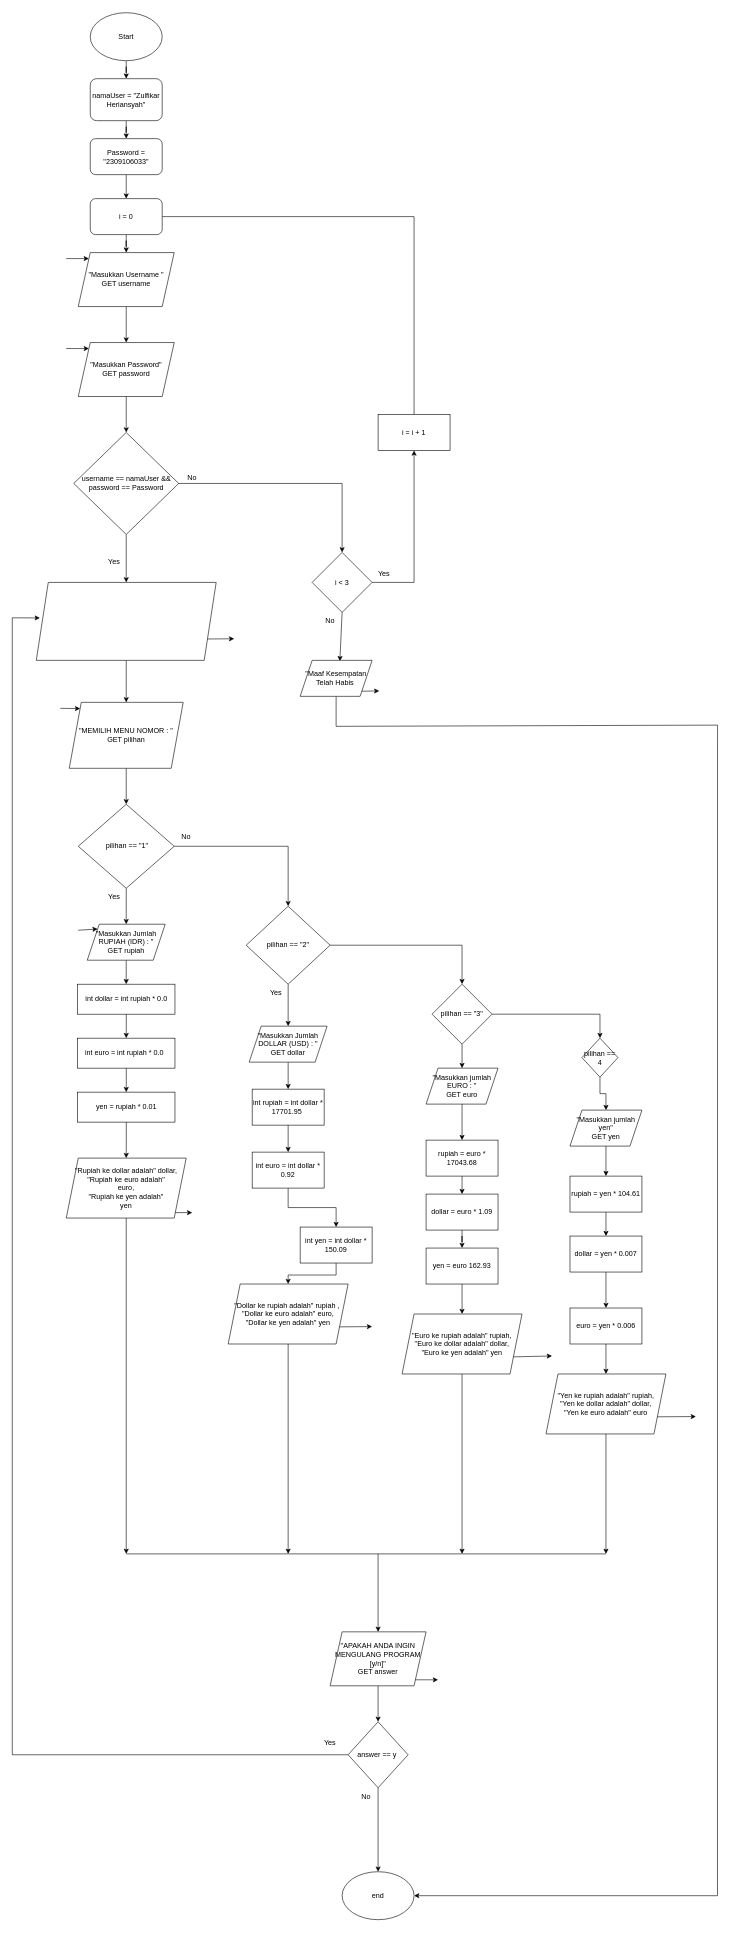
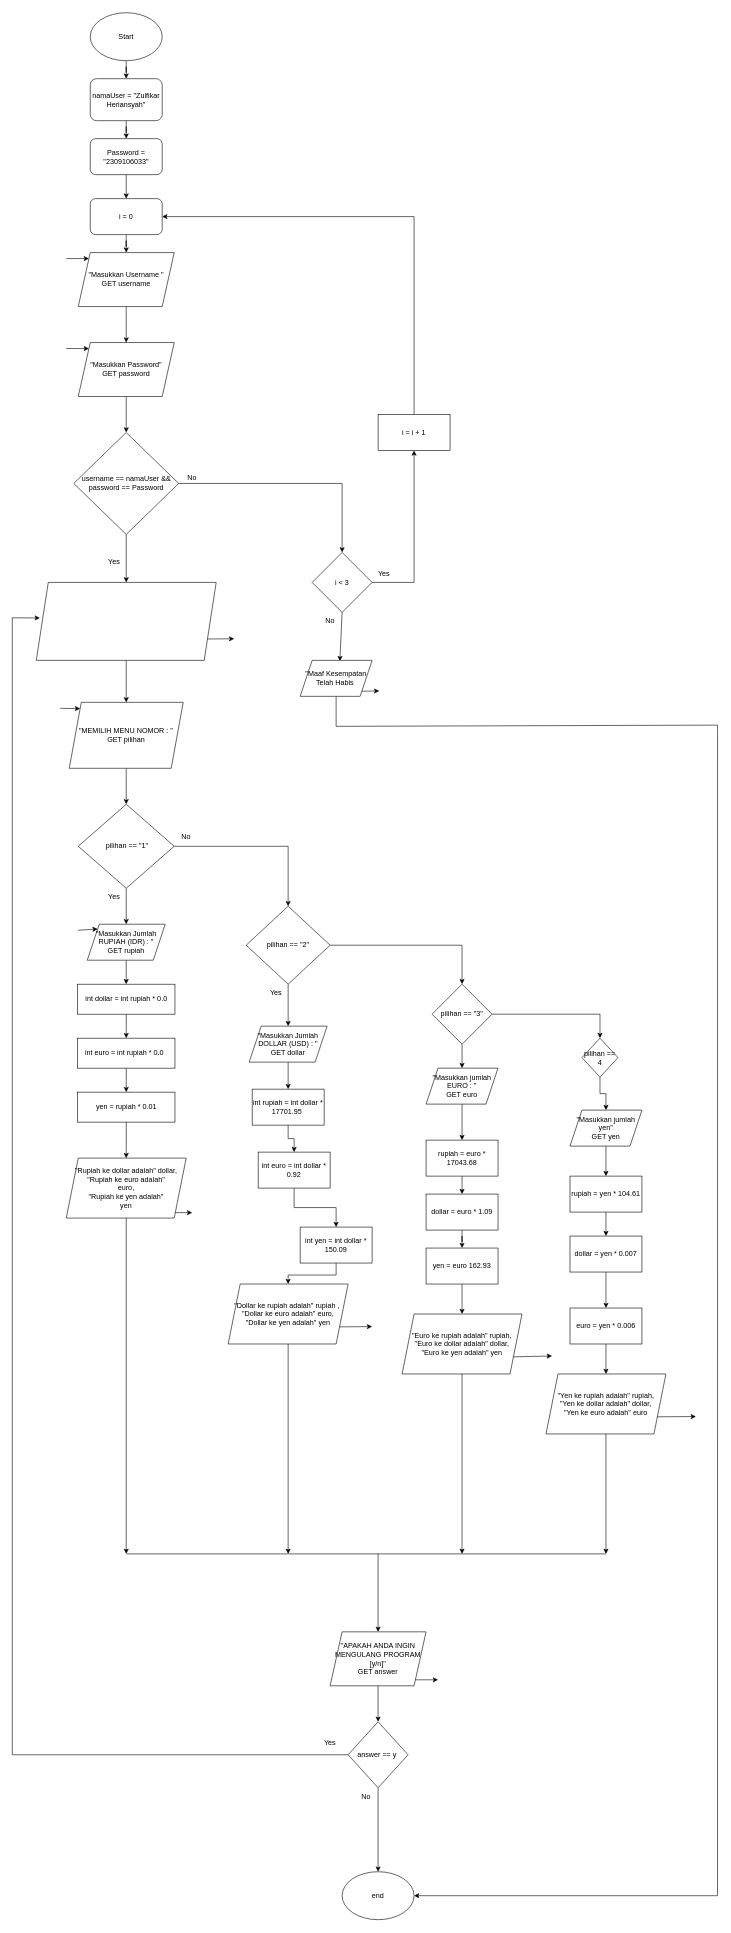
(165, 216) -> (167, 216)
(288, 1170) -> (294, 1170)
